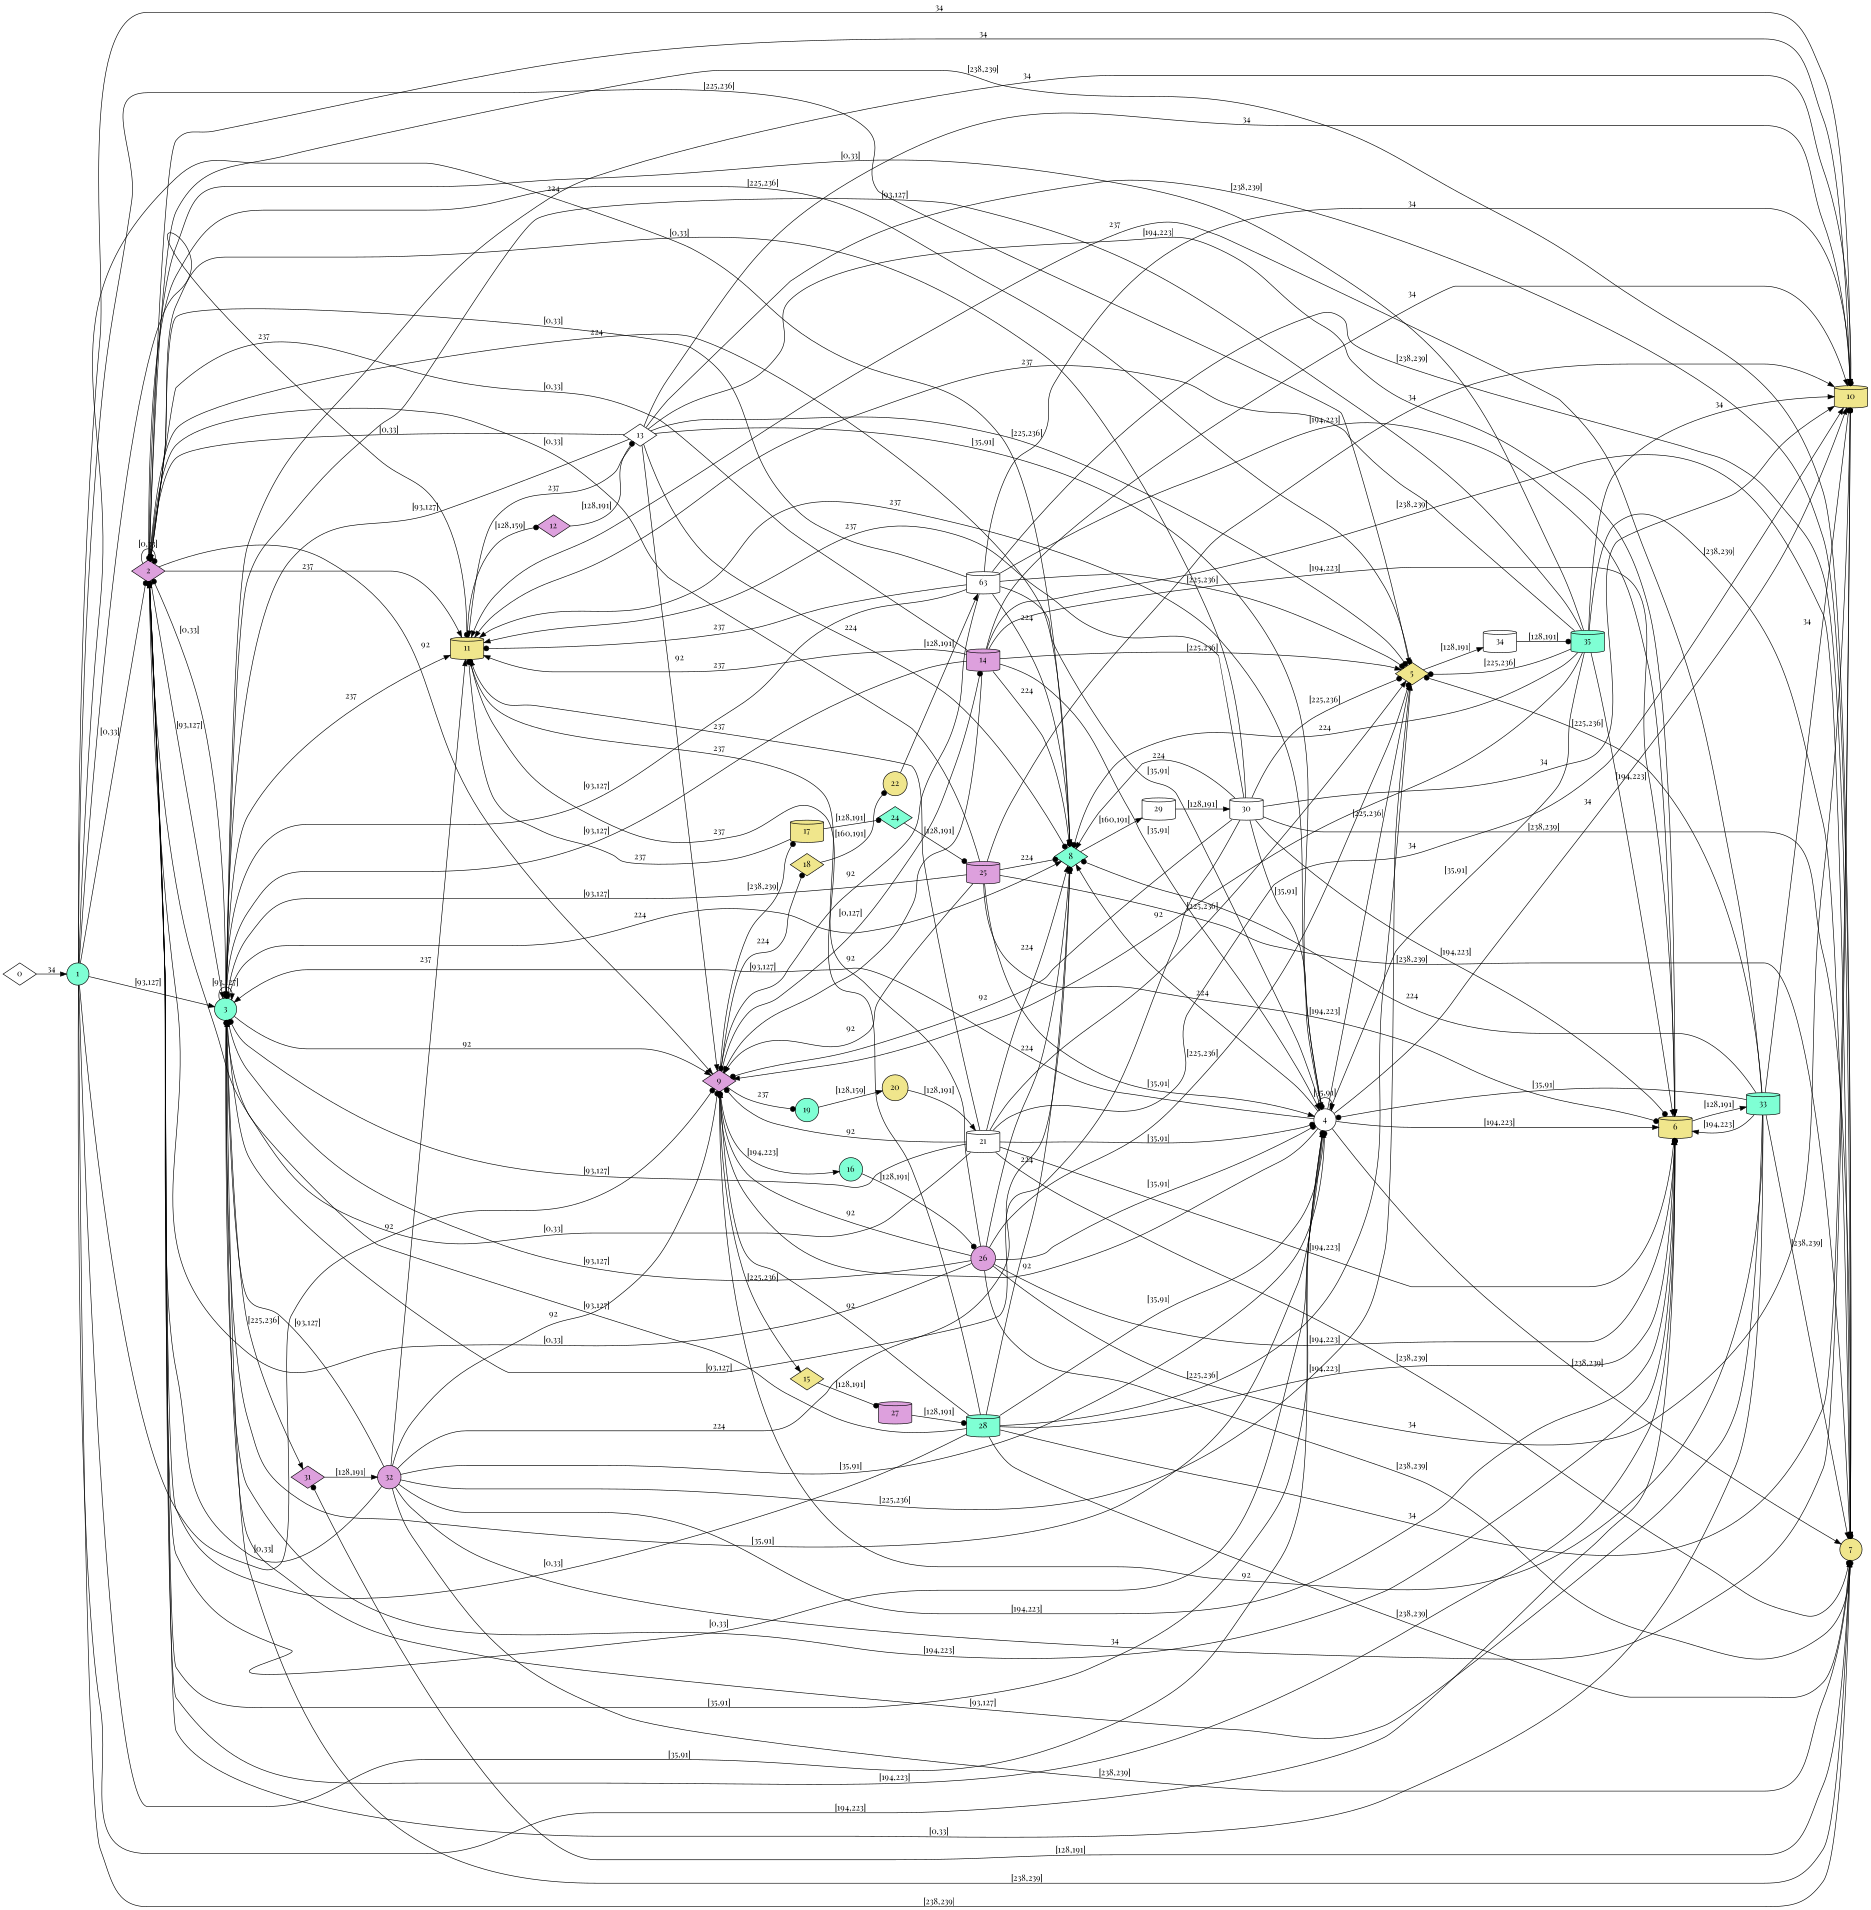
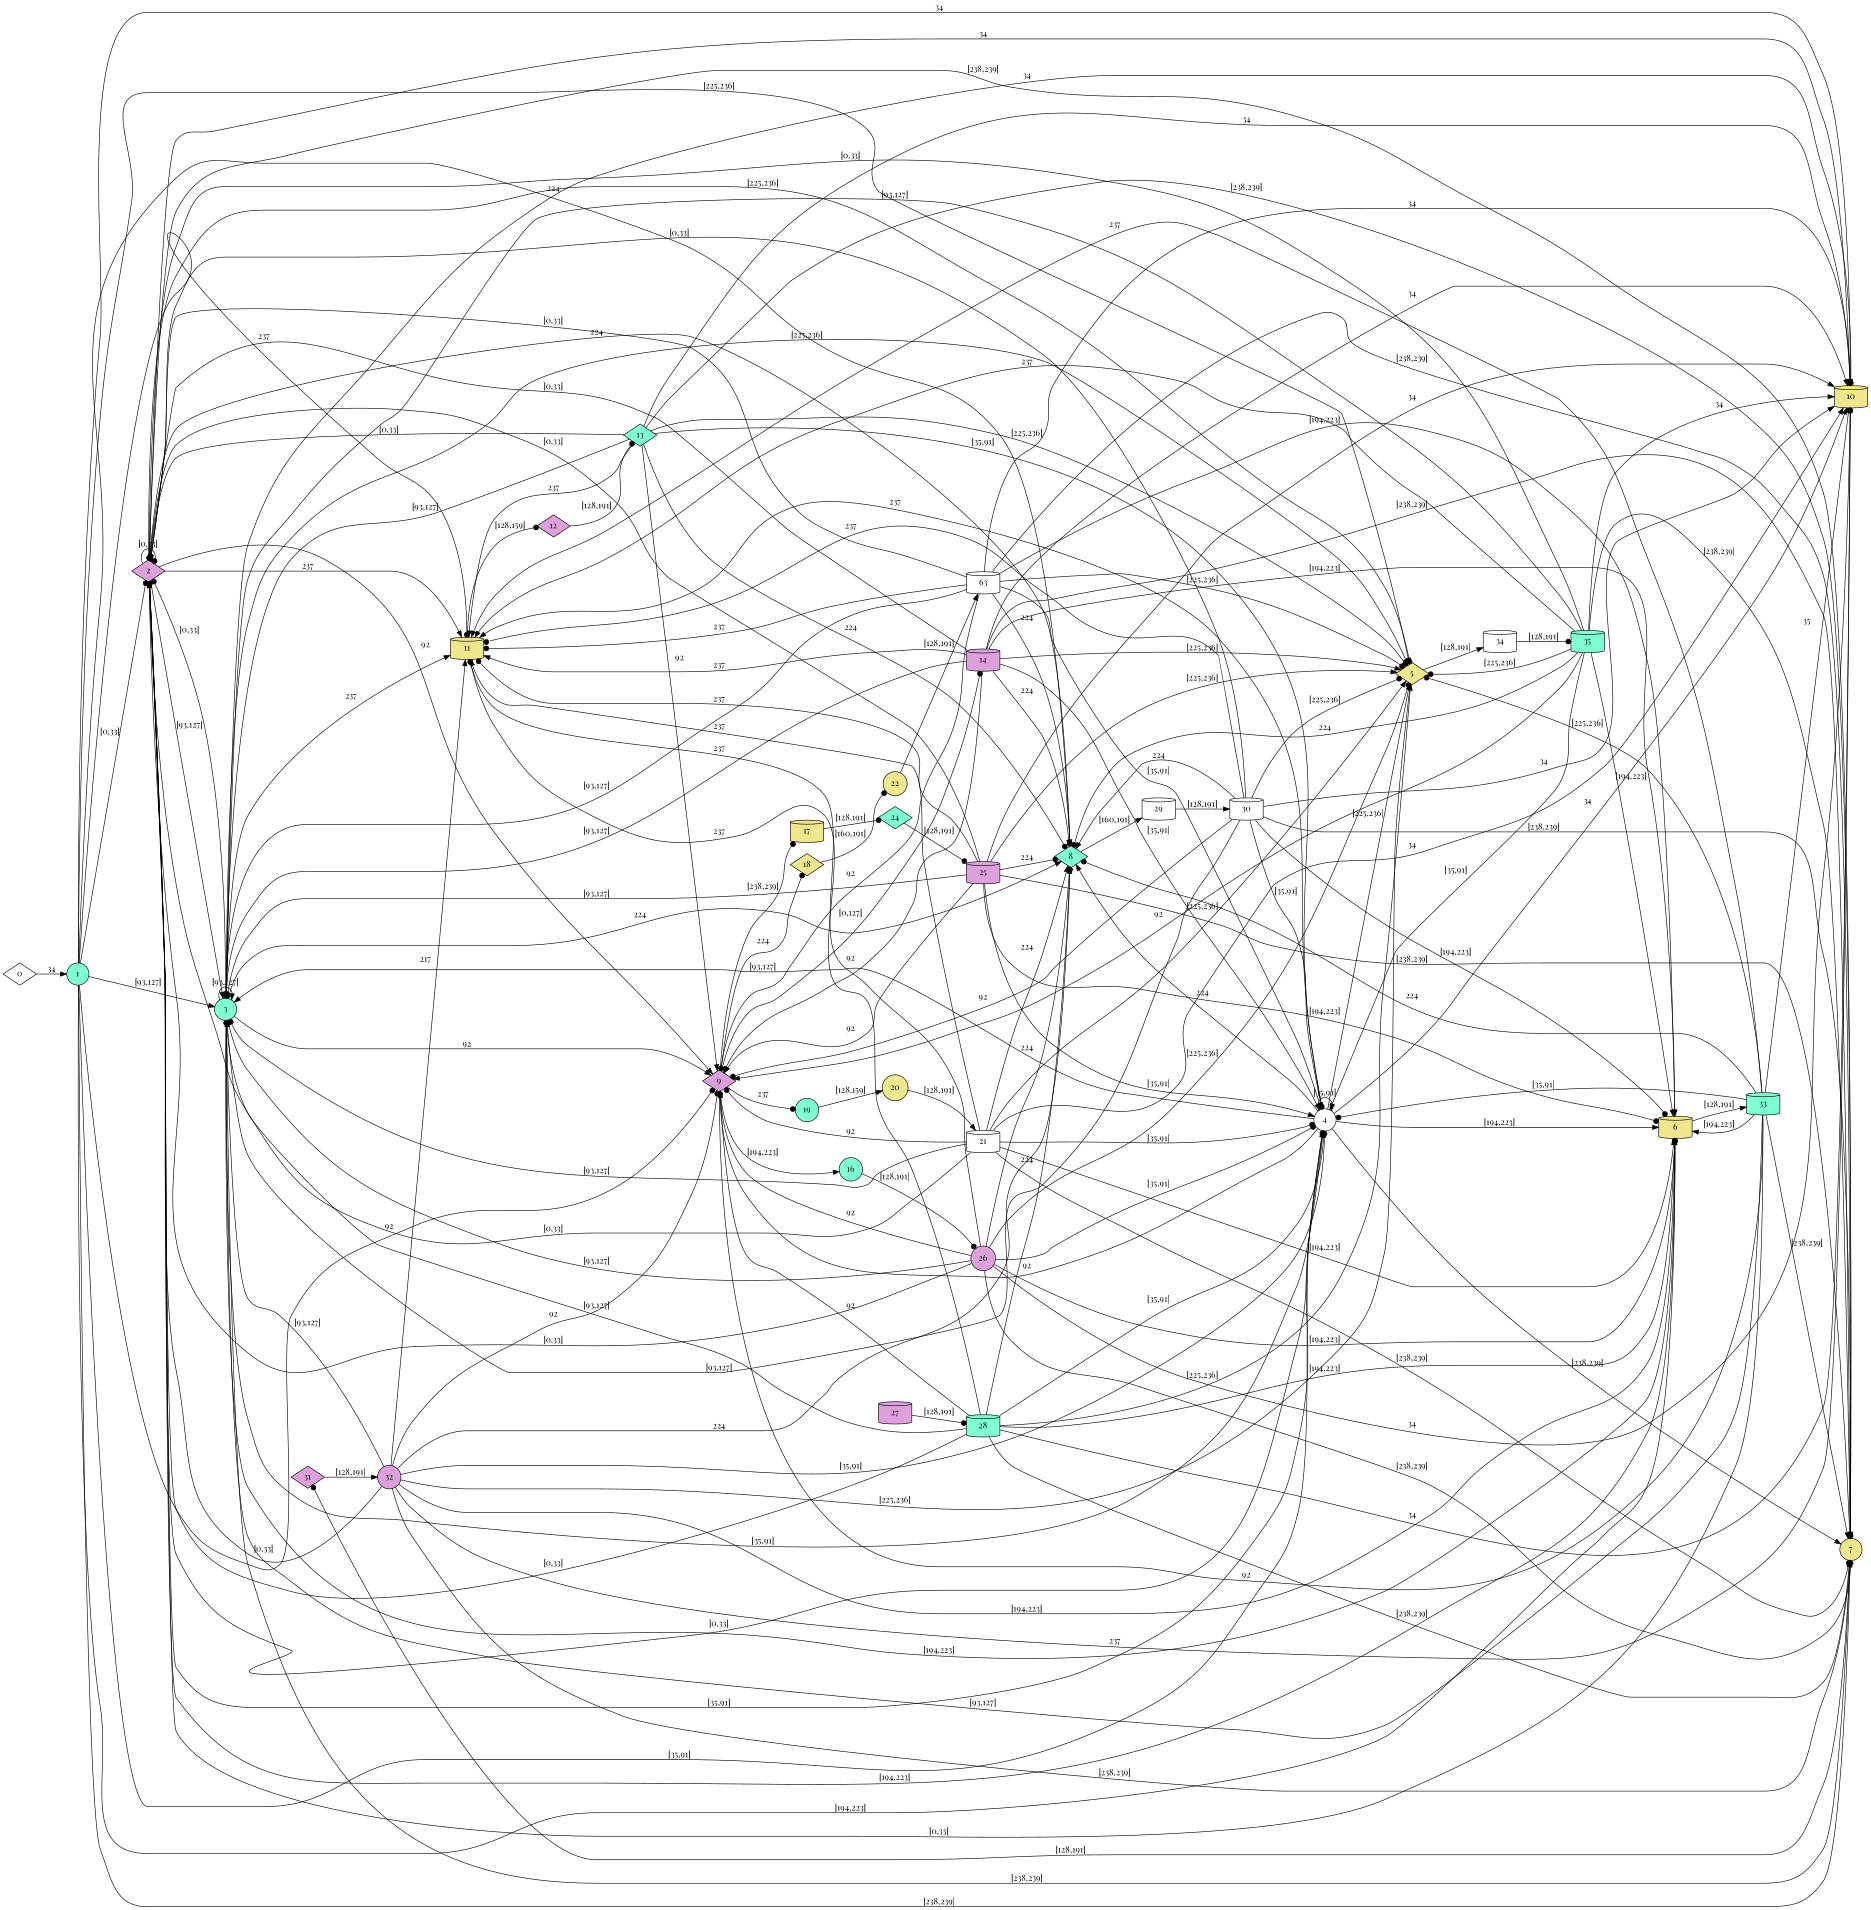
(1382, 386) -> none
(640, 435) -> (640, 435)
(934, 530) -> (934, 530)
(1807, 621) -> (1807, 621)
none -> (1159, 702)
(571, 841) -> (763, 707)
(426, 960) -> (426, 960)
(244, 1303) -> (644, 353)
(807, 1379) -> none
(1115, 1641) -> (1115, 1641)
